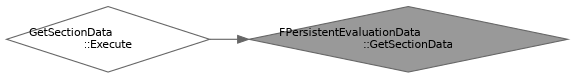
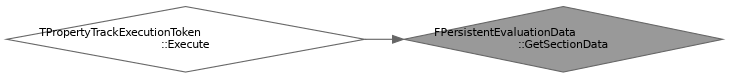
(108, 39) -> (186, 39)
